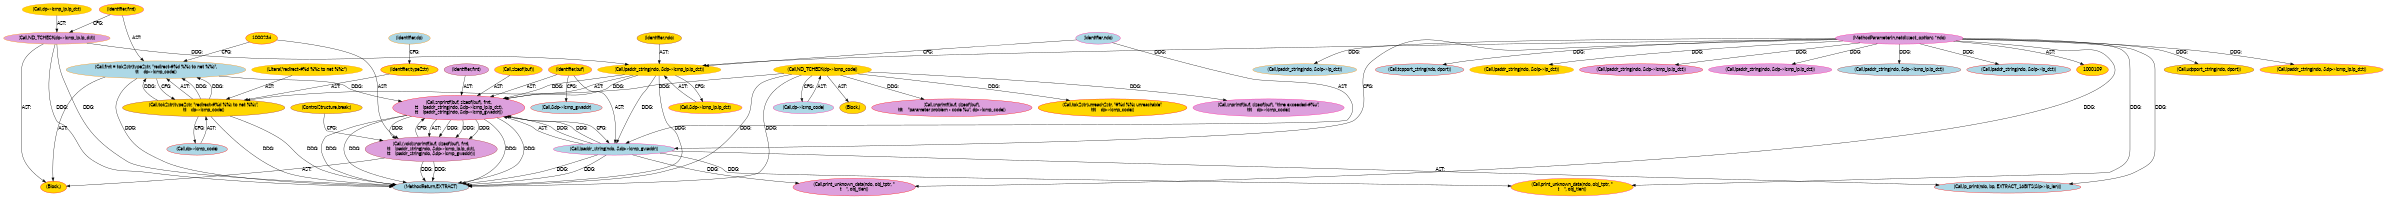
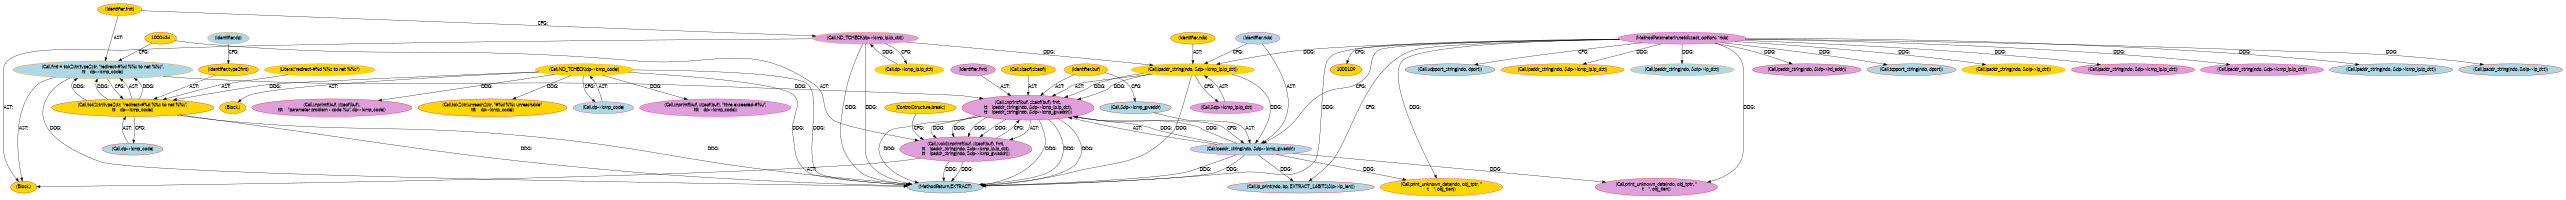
(62, 24) -> (889, 53)
(262, 38) -> (161, 38)
none -> (897, 50)
(2051, 53) -> (1361, 53)
(2183, 53) -> (1584, 53)
(409, 70) -> (228, 70)
(518, 70) -> (1028, 70)
none -> (1807, 70)
(2209, 70) -> (1450, 70)
(608, 99) -> (1208, 121)
(705, 108) -> (1227, 108)
(2162, 108) -> (1371, 108)
none -> (1320, 130)
(1441, 170) -> (1287, 170)
